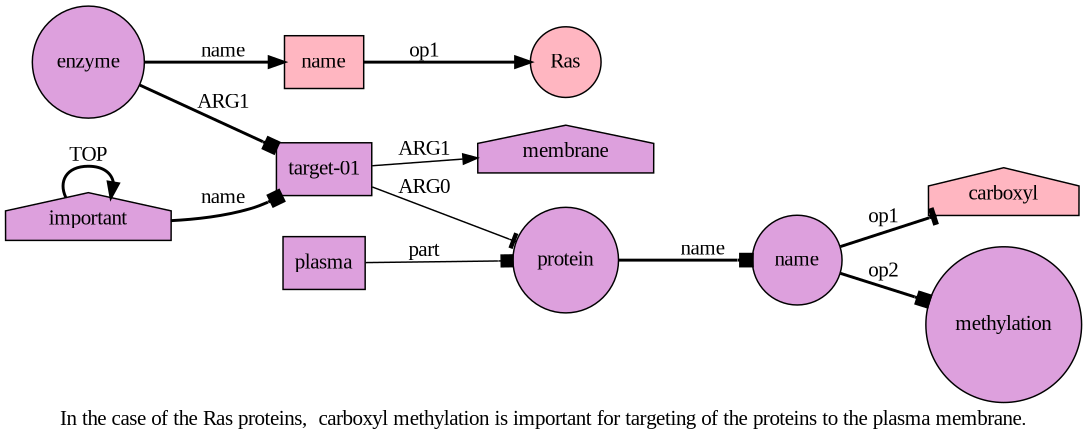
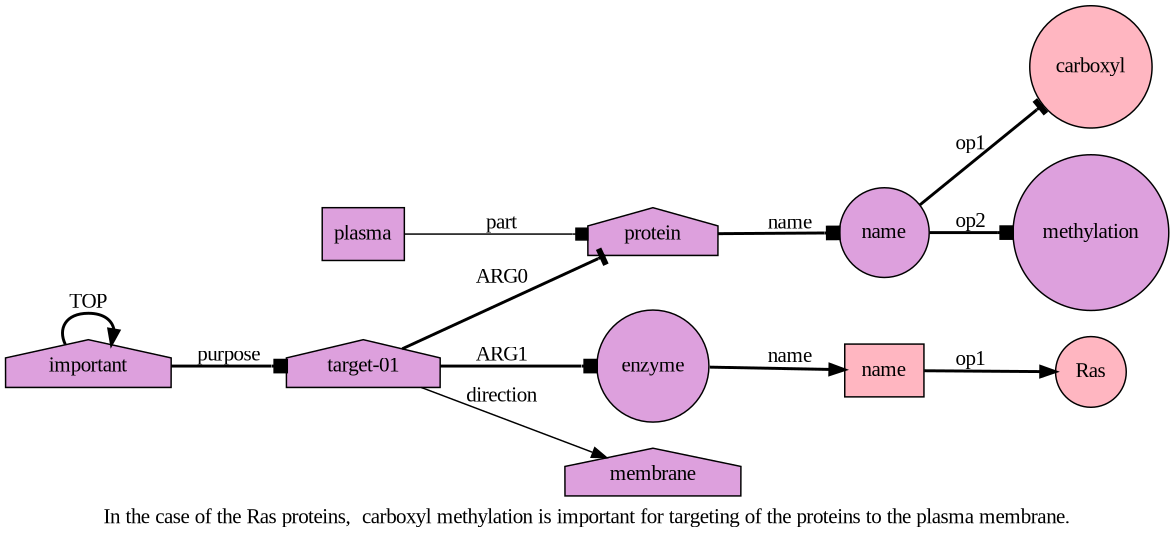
(201, 113) -> (511, 366)
(425, 149) -> (502, 396)
(324, 169) -> (363, 366)
(1004, 194) -> (1091, 67)
(224, 198) -> (229, 355)
(441, 213) -> (500, 304)
(566, 260) -> (653, 234)
